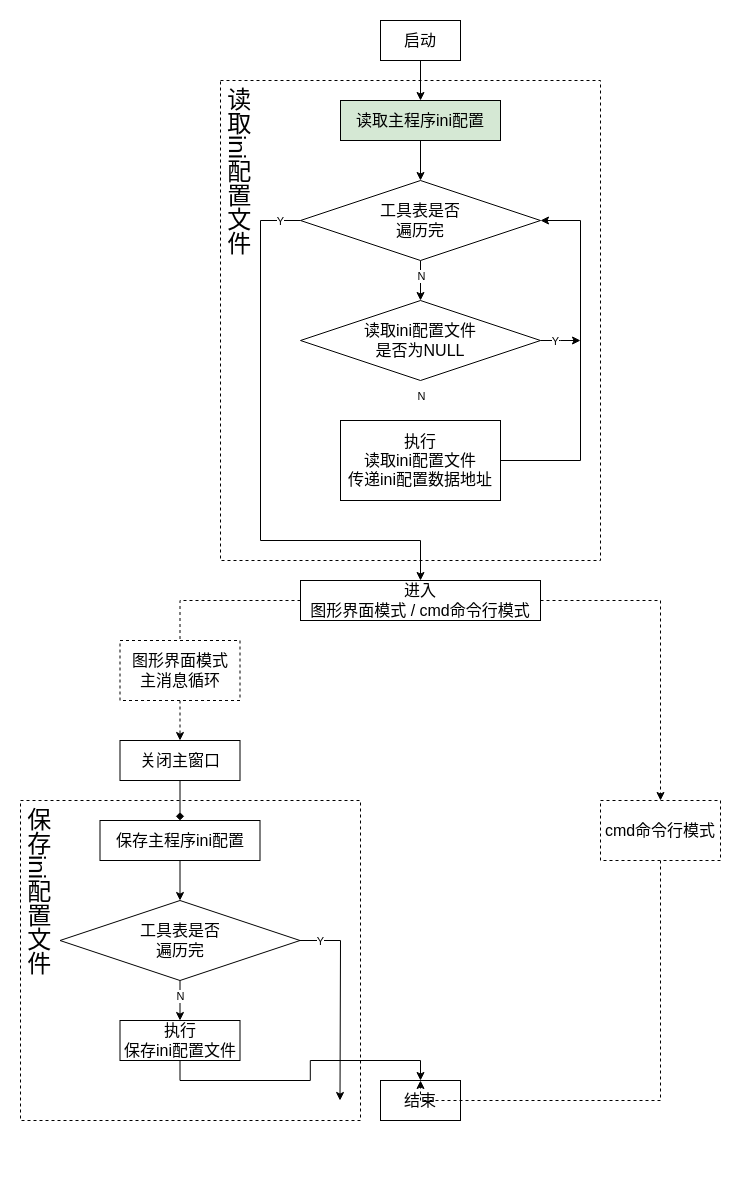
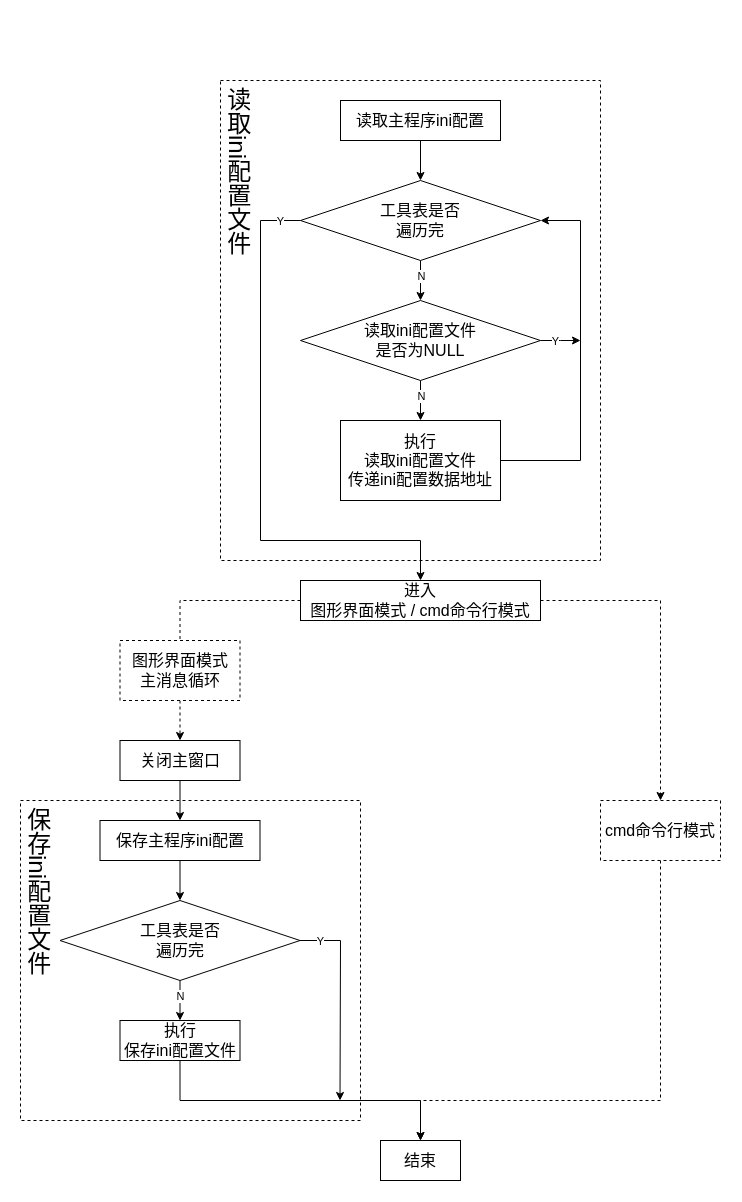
(421, 41) -> none
(421, 77) -> none
(421, 121) -> (421, 121)
none -> (421, 407)
(180, 811) -> (180, 812)
(421, 1101) -> (421, 1161)
